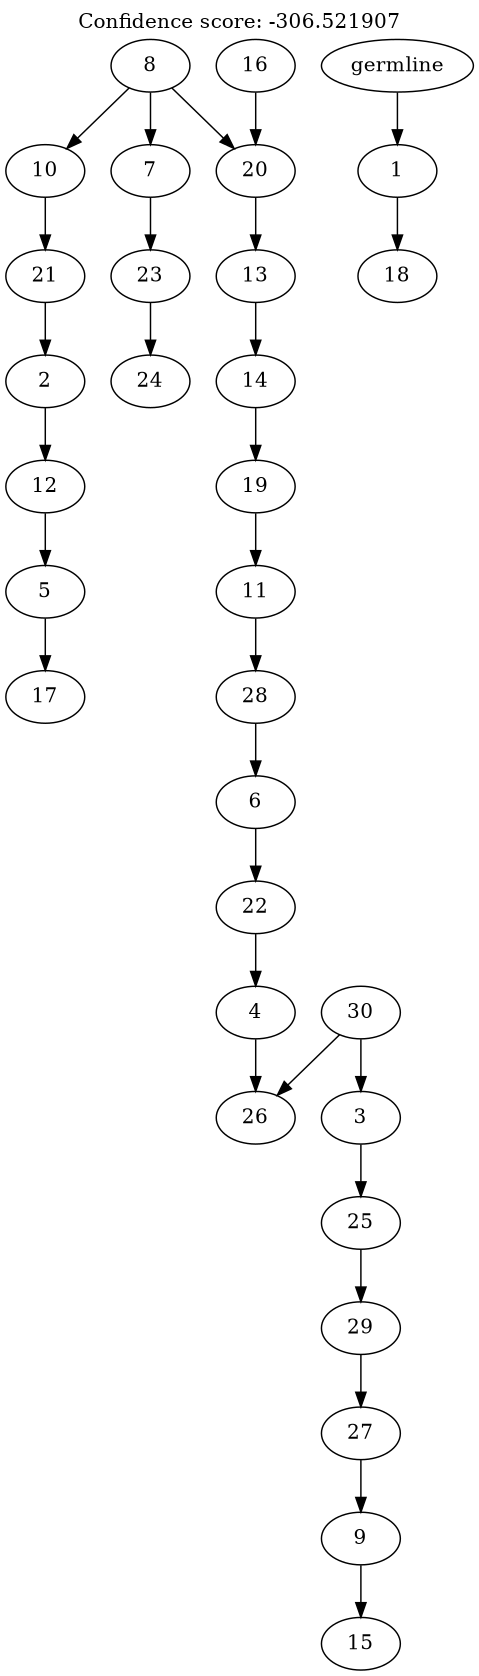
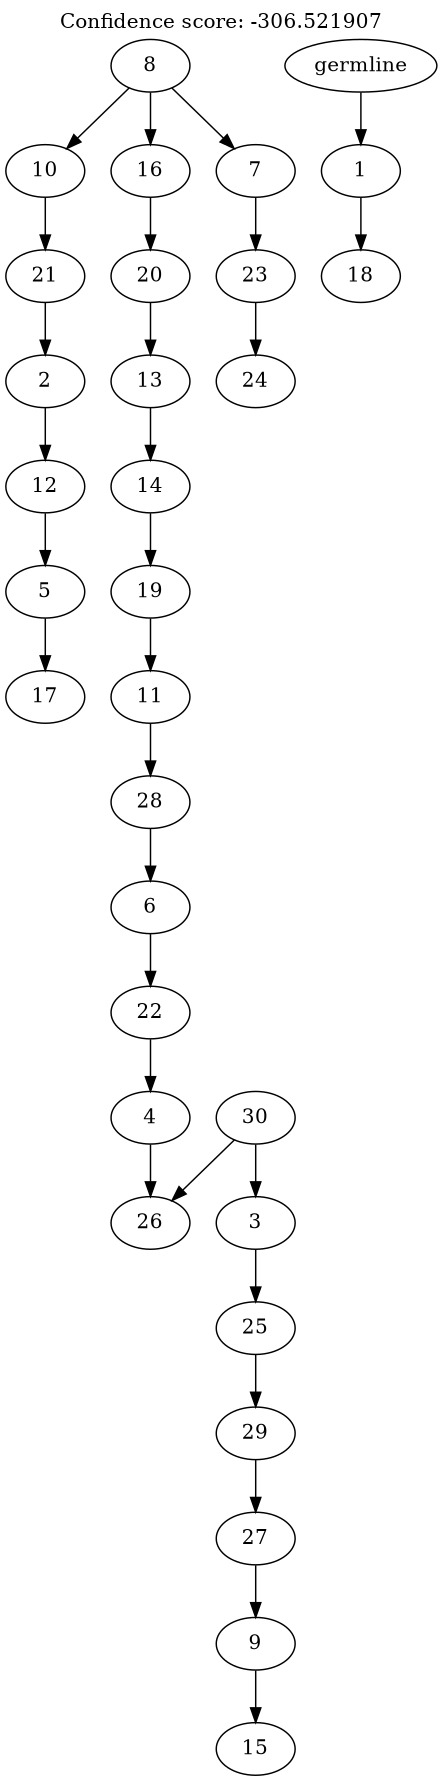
(198, 113) -> (150, 111)
